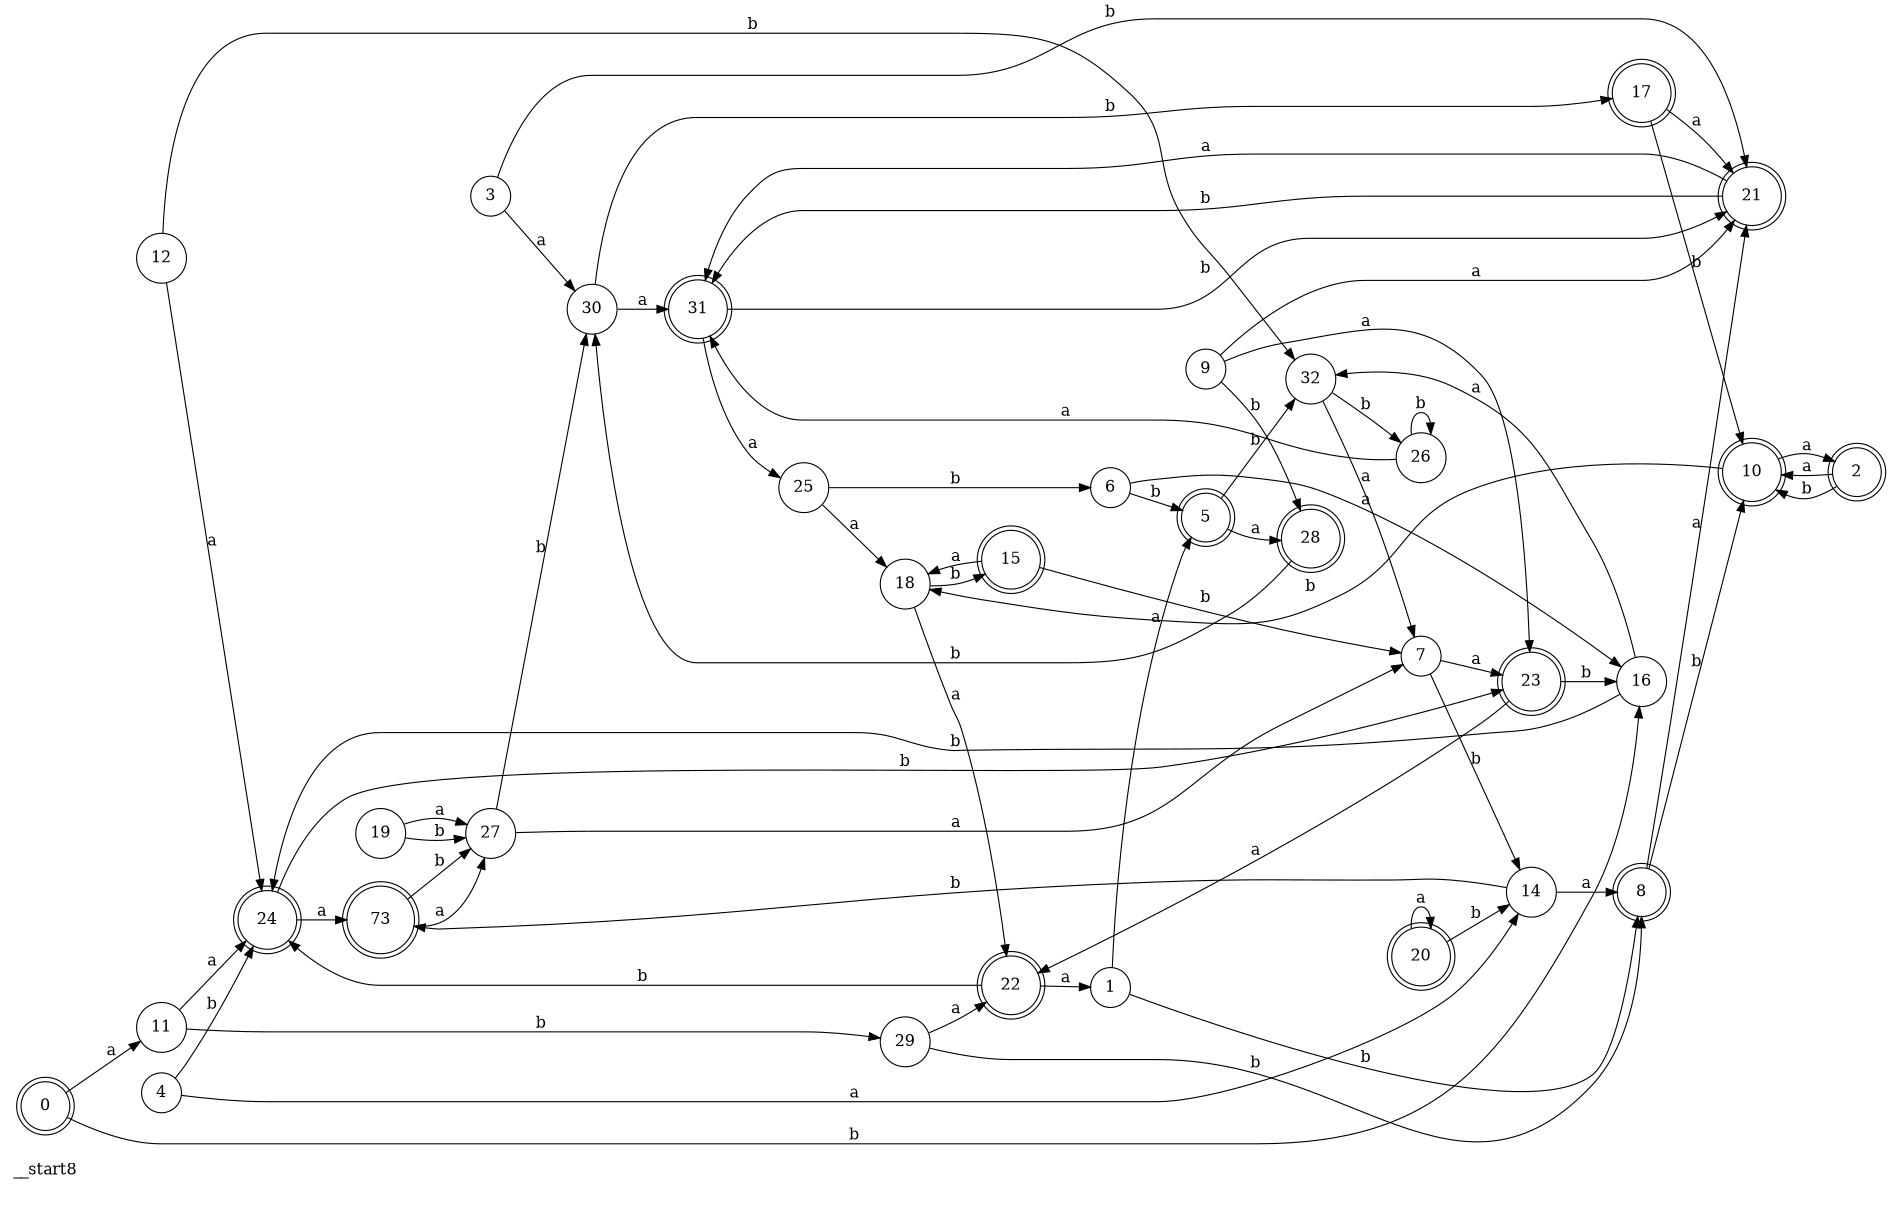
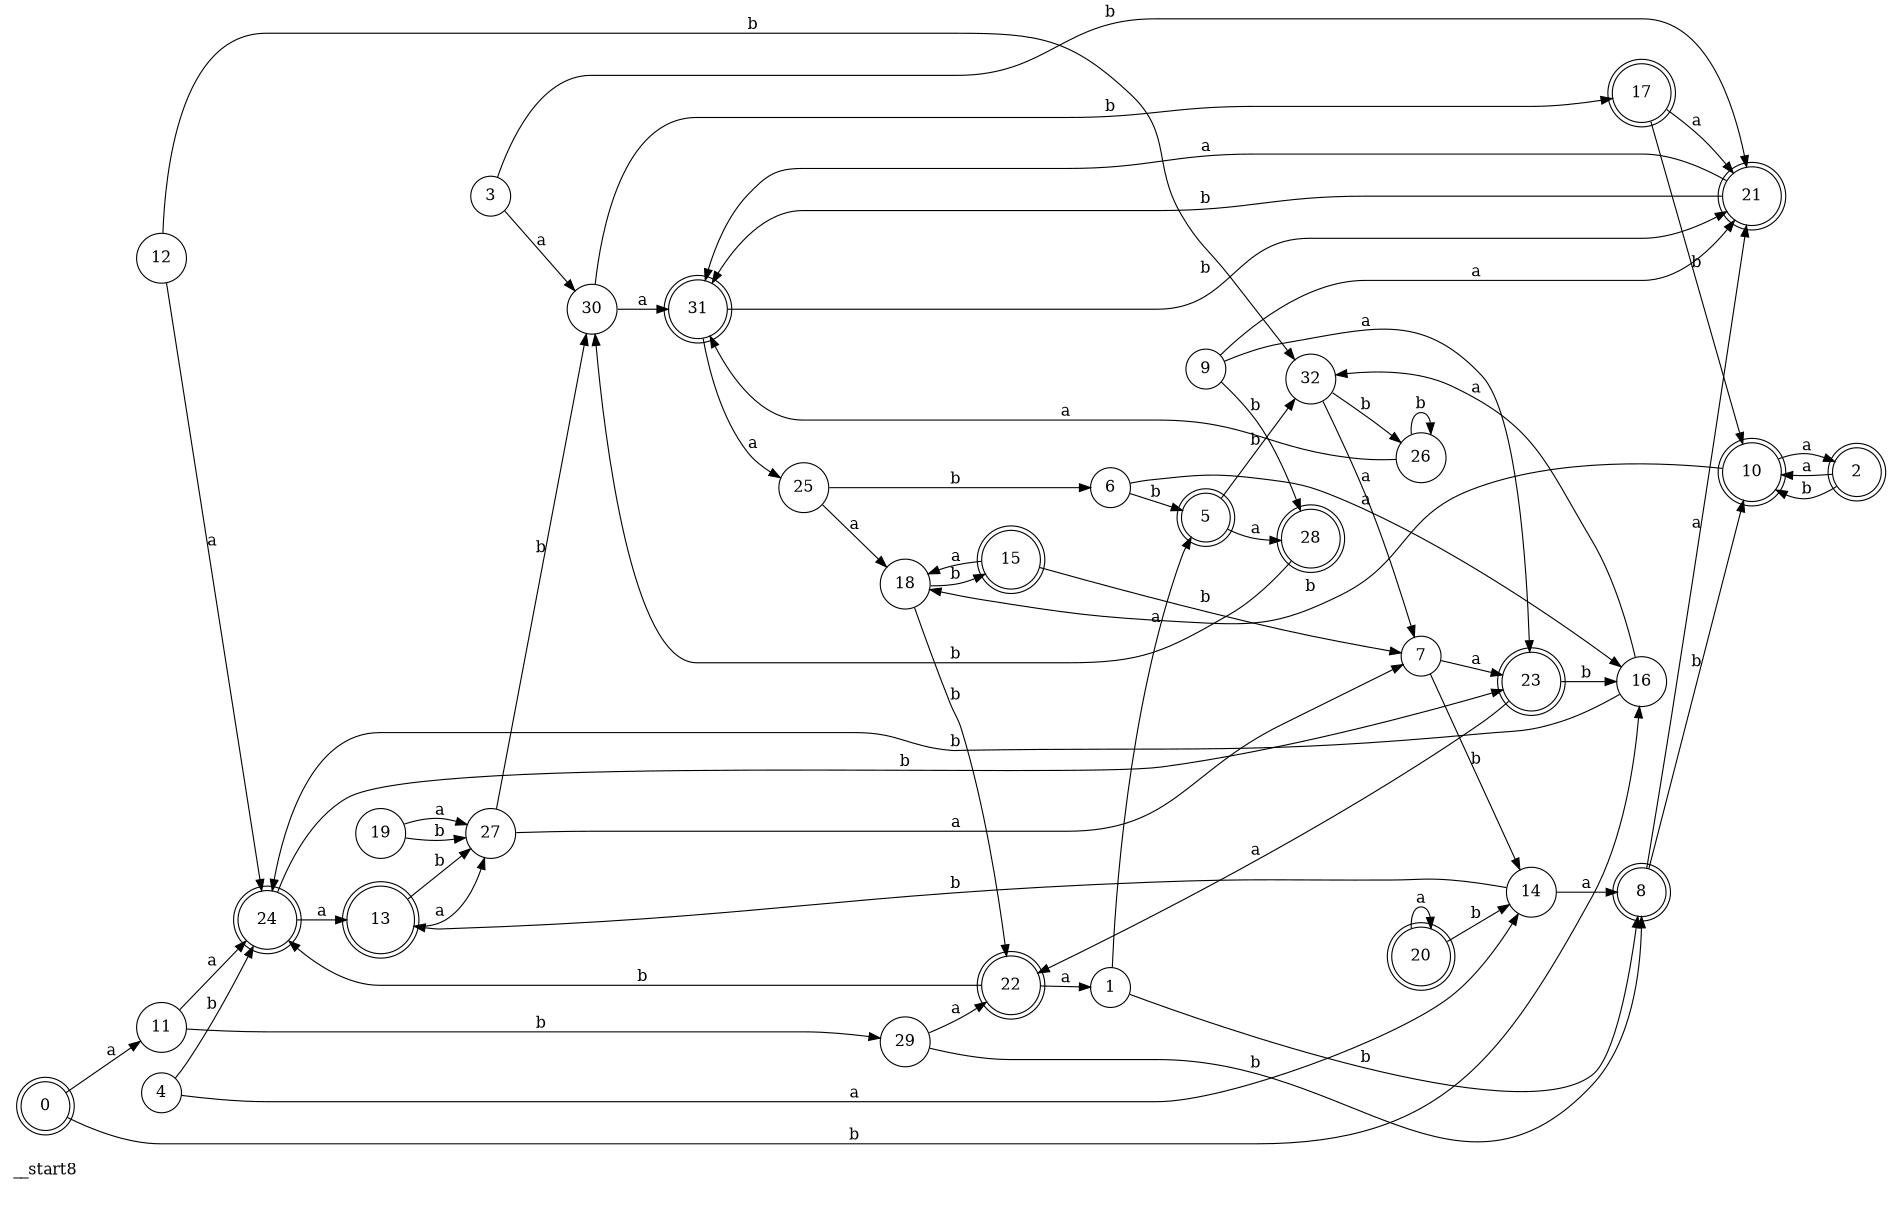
(956, 695) -> (956, 695)
(381, 920) -> (381, 920)
